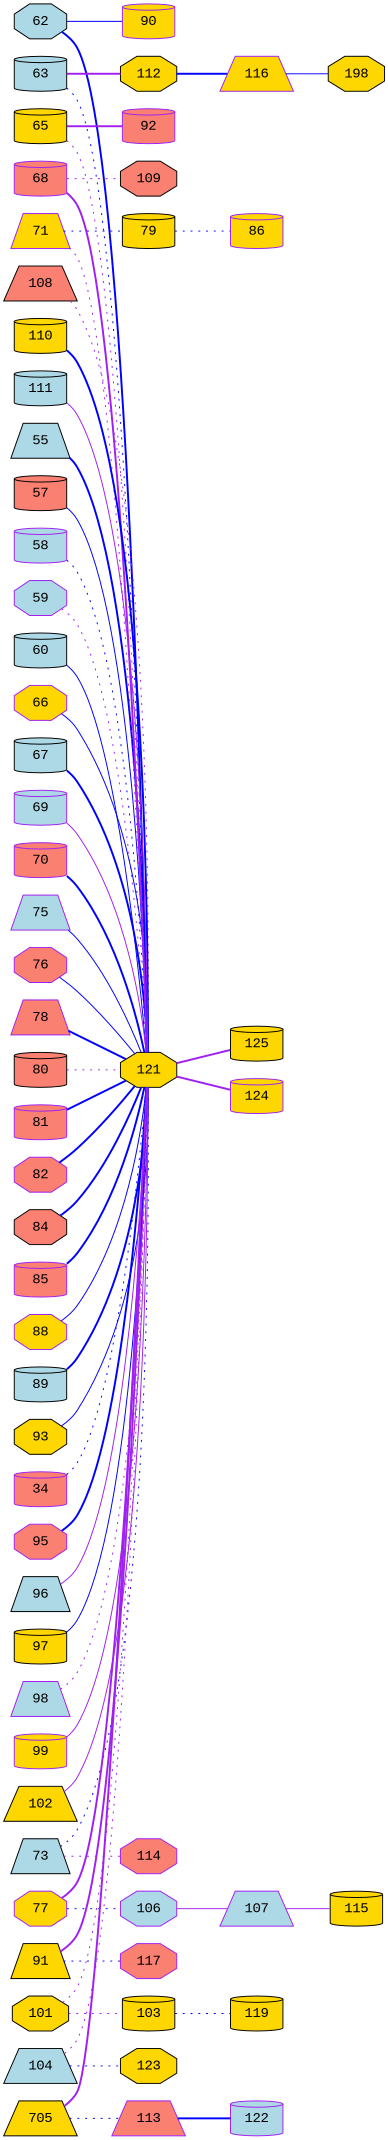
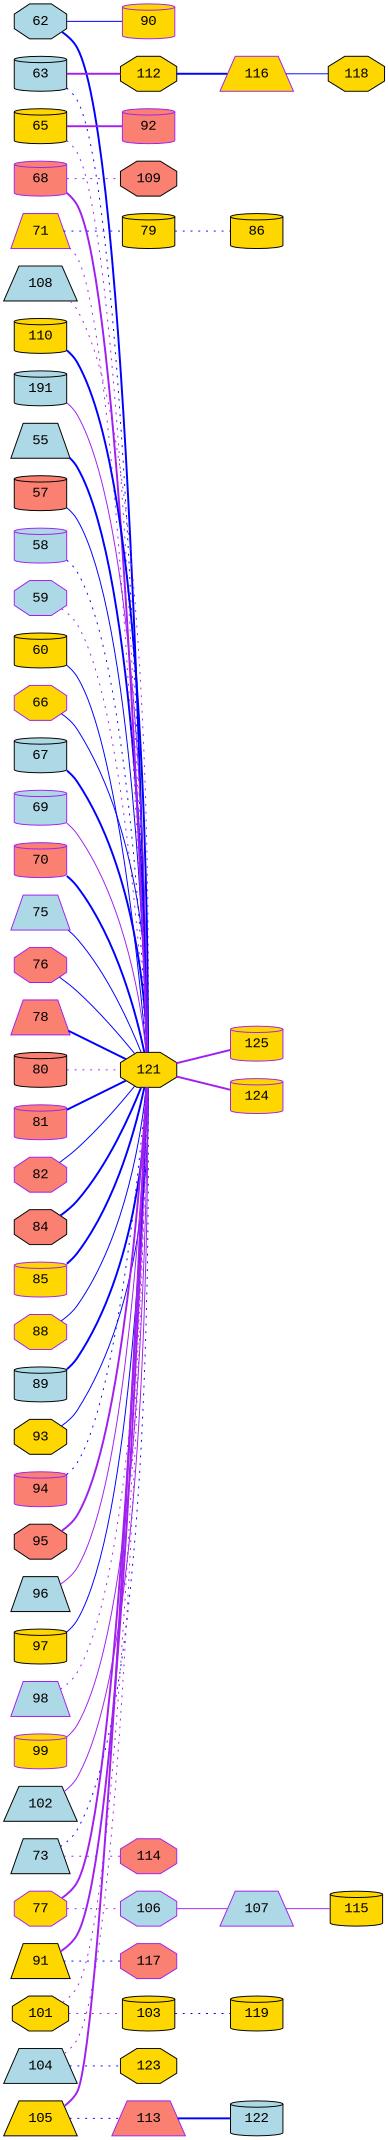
(356, 74) -> (356, 74)
(257, 231) -> (257, 231)
(40, 283) -> (40, 283)
(40, 388) -> (40, 388)
(40, 650) -> (40, 650)
(257, 1044) -> (257, 1044)
(99, 1127) -> (99, 1127)
(40, 1280) -> (40, 1280)
(123, 1327) -> (123, 1327)
(40, 1489) -> (40, 1489)
(40, 1542) -> (40, 1542)
(40, 1804) -> (40, 1804)
(94, 1909) -> (94, 1909)
(40, 2118) -> (40, 2118)
(257, 2118) -> (257, 2118)
